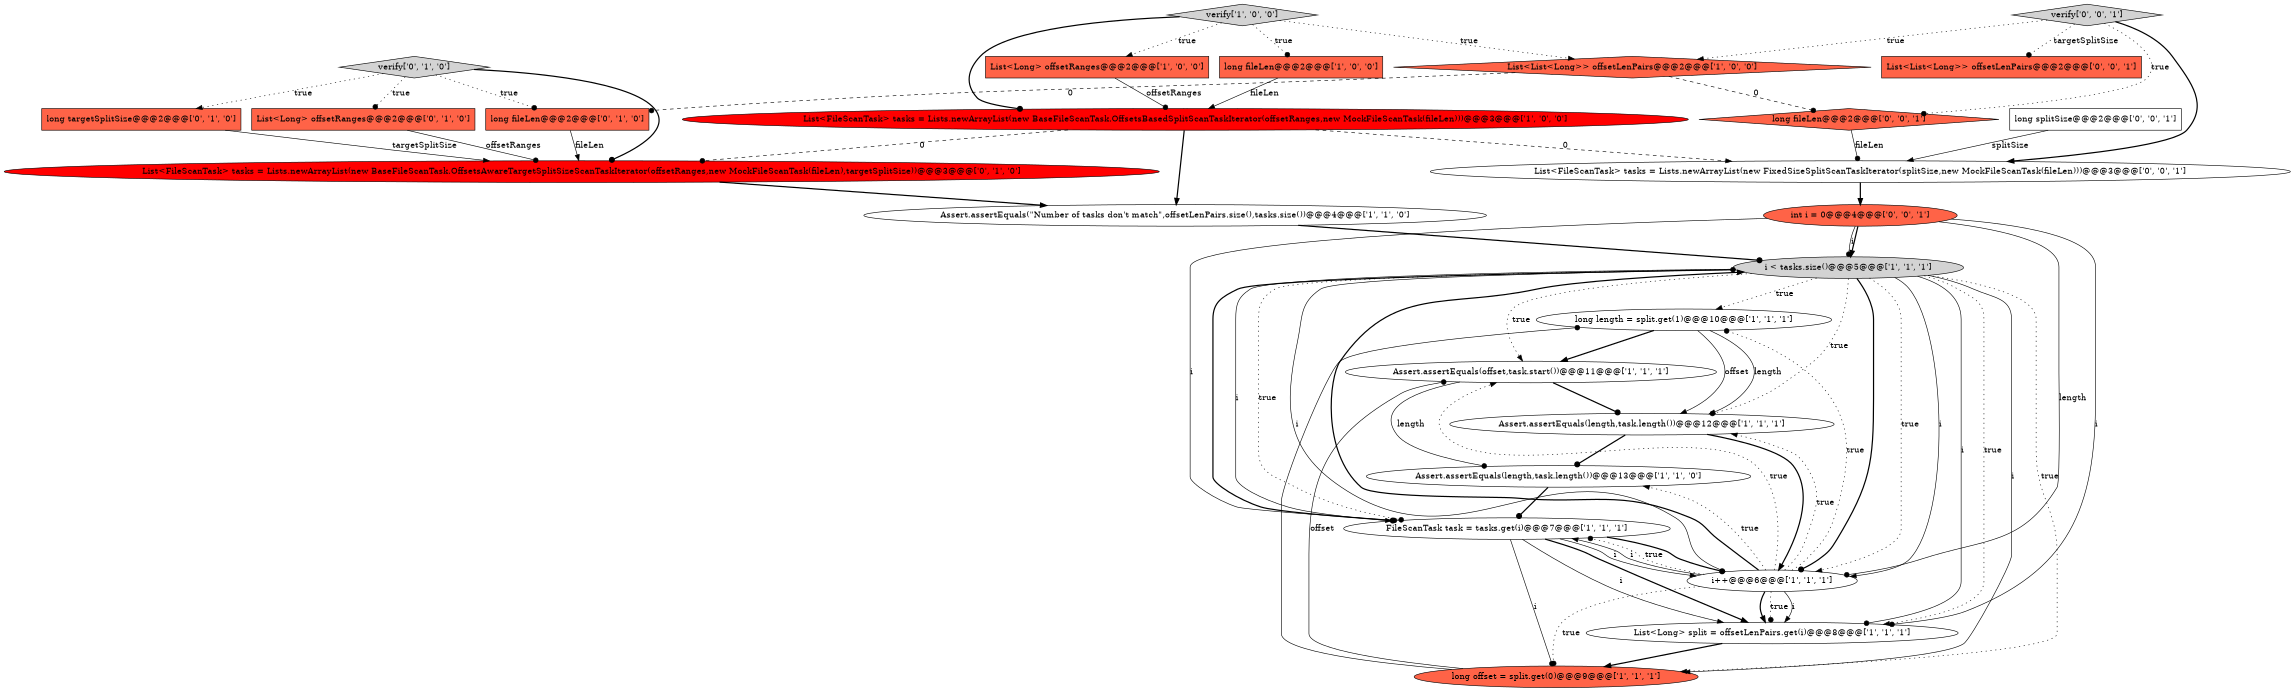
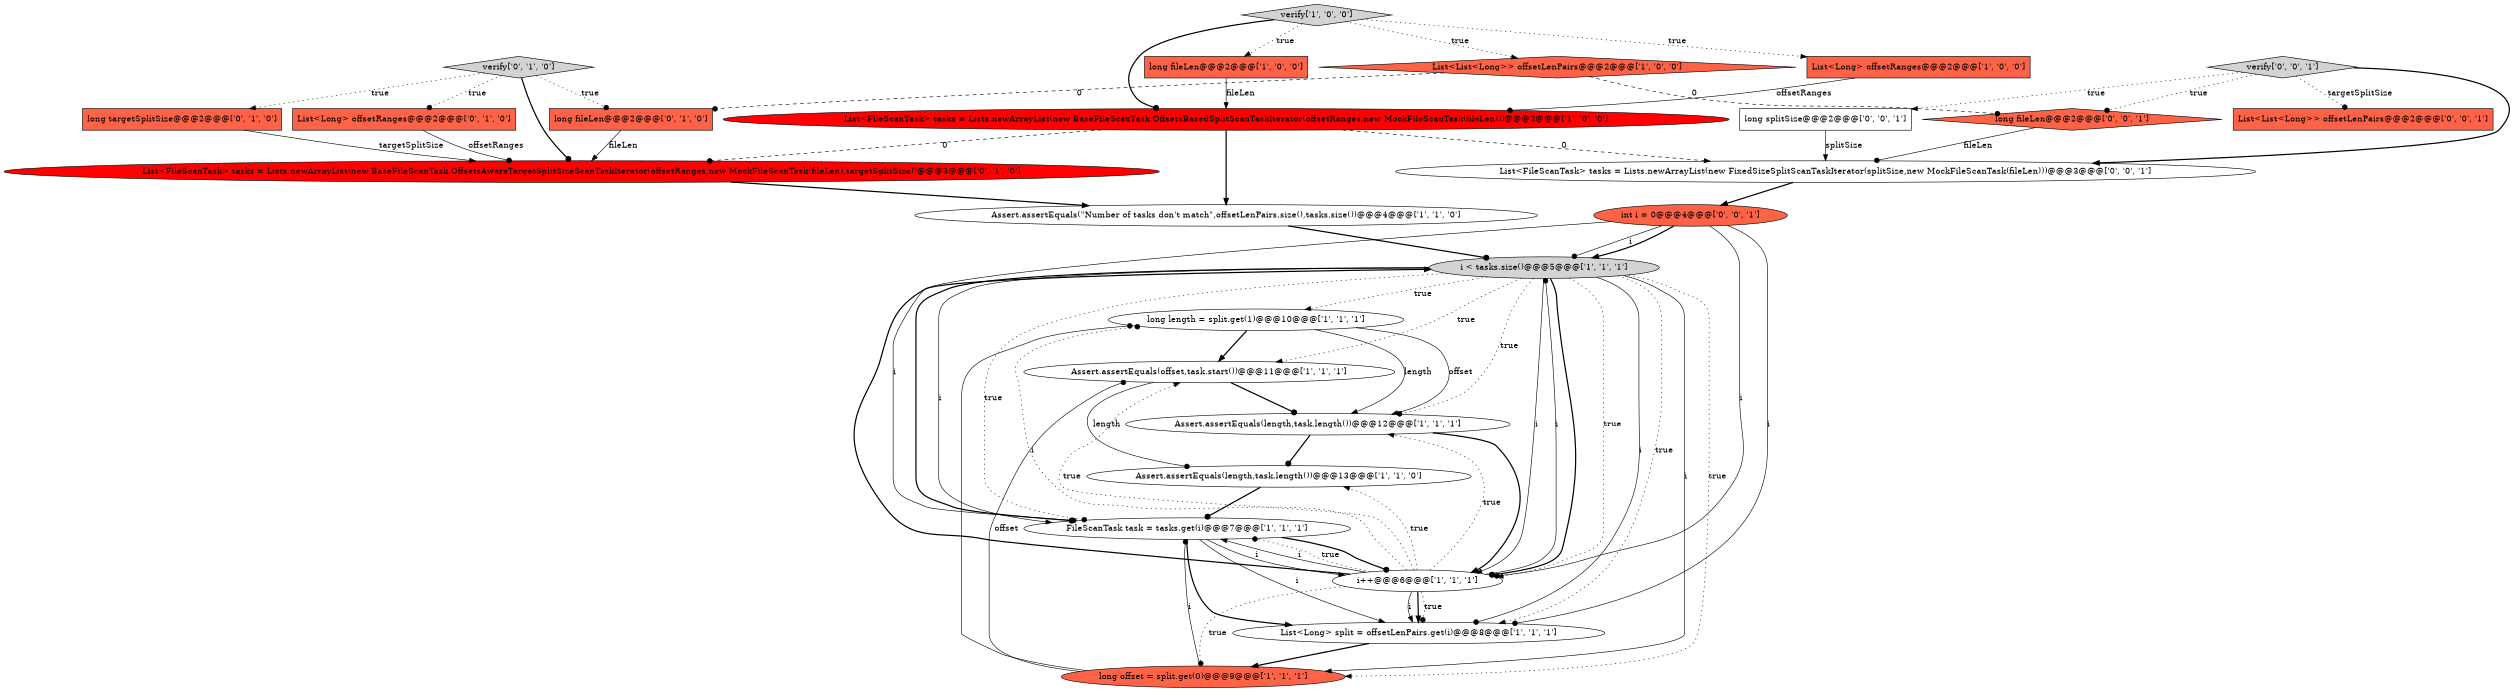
(1269, 39) -> (1276, 39)
(1875, 39) -> (2080, 90)
(2073, 398) -> (1741, 398)
(1856, 450) -> (1033, 450)
(1531, 600) -> (1188, 606)
